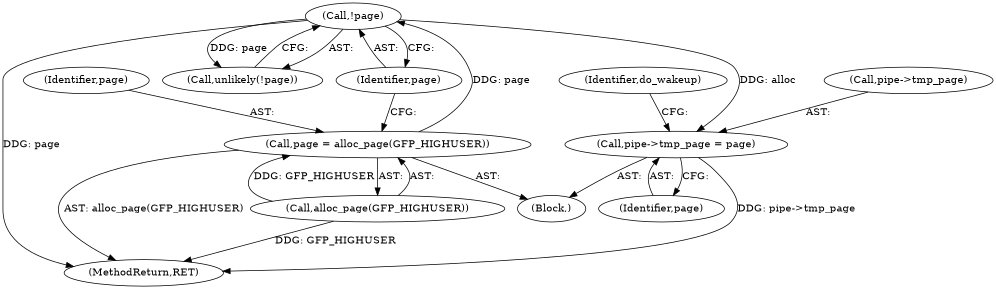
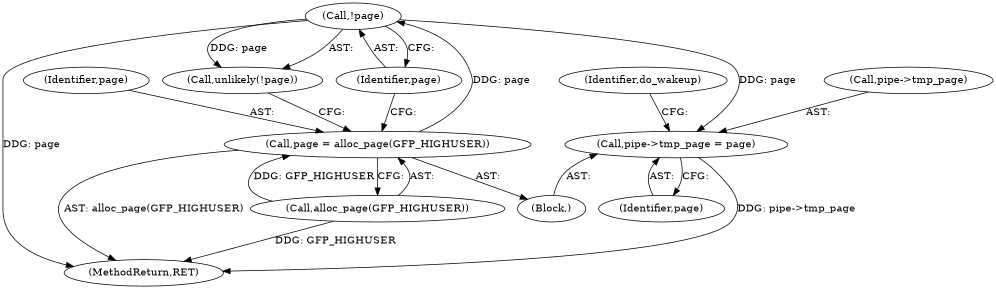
(281, 43) -> (306, 111)
(768, 80) -> (768, 80)
(611, 174) -> (566, 171)
(393, 177) -> (393, 177)
